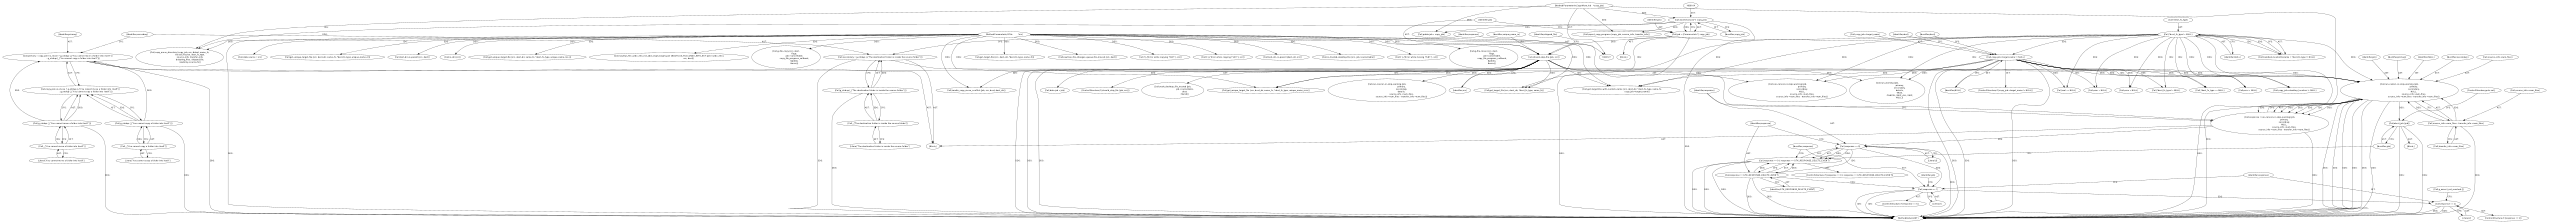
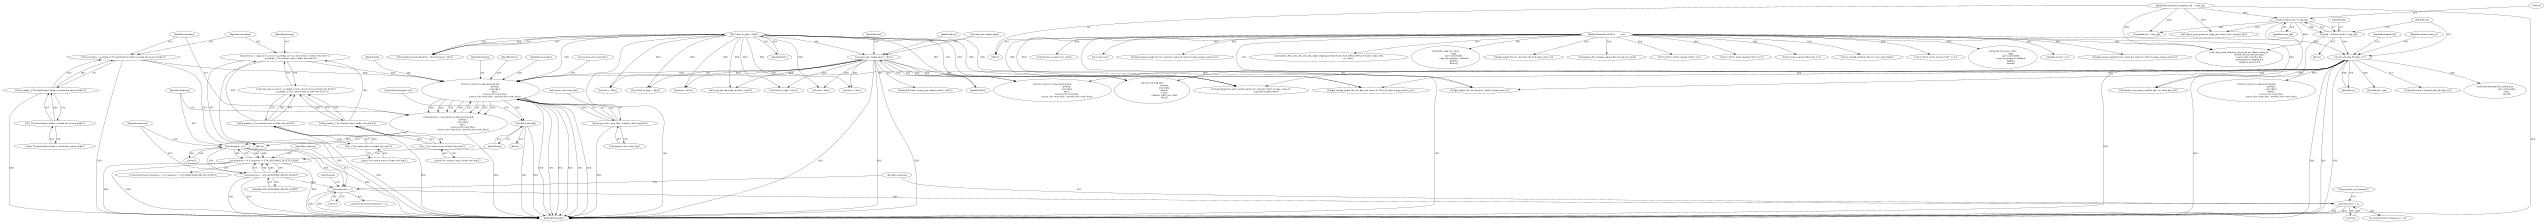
(2178, 20) -> none
